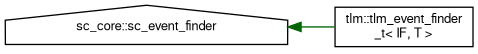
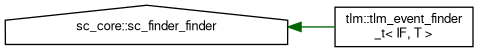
(146, 27) -> (146, 27)
